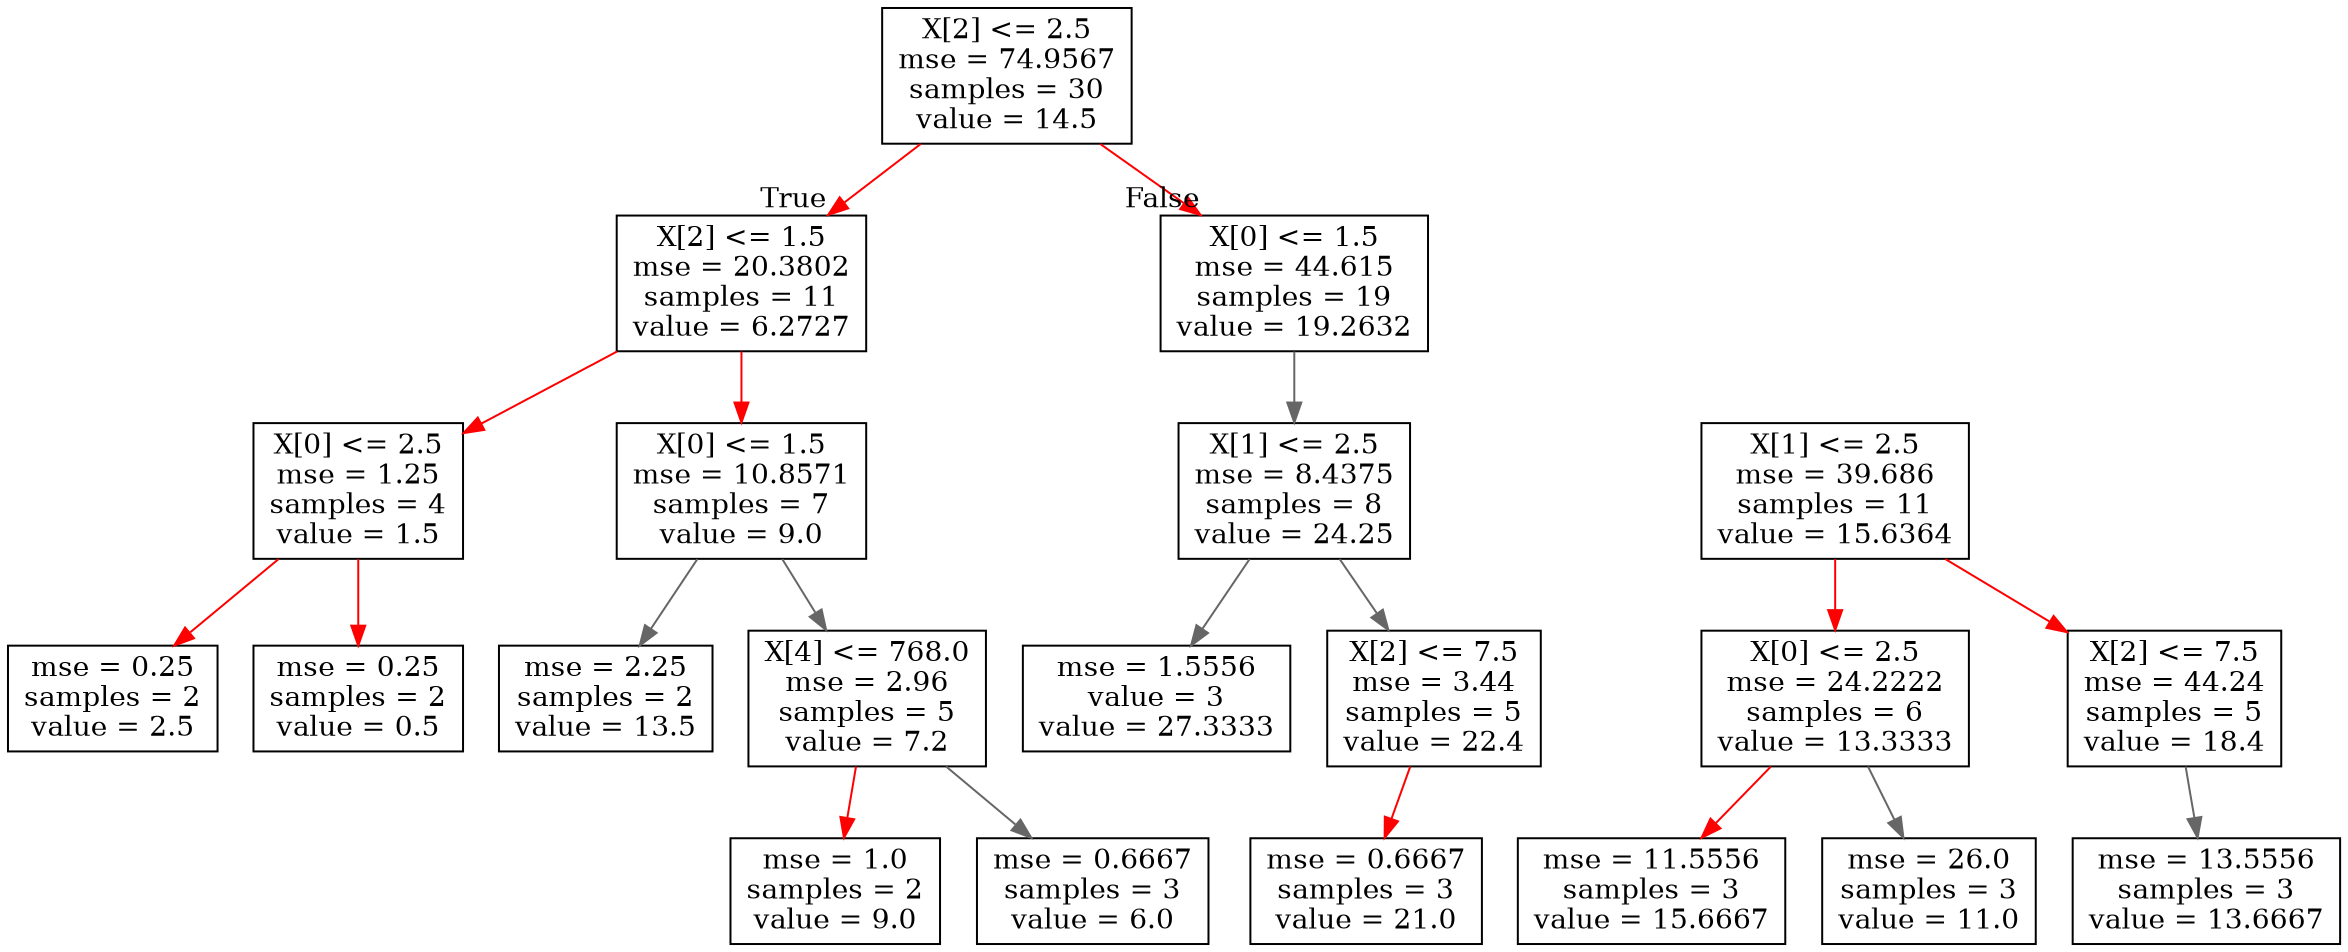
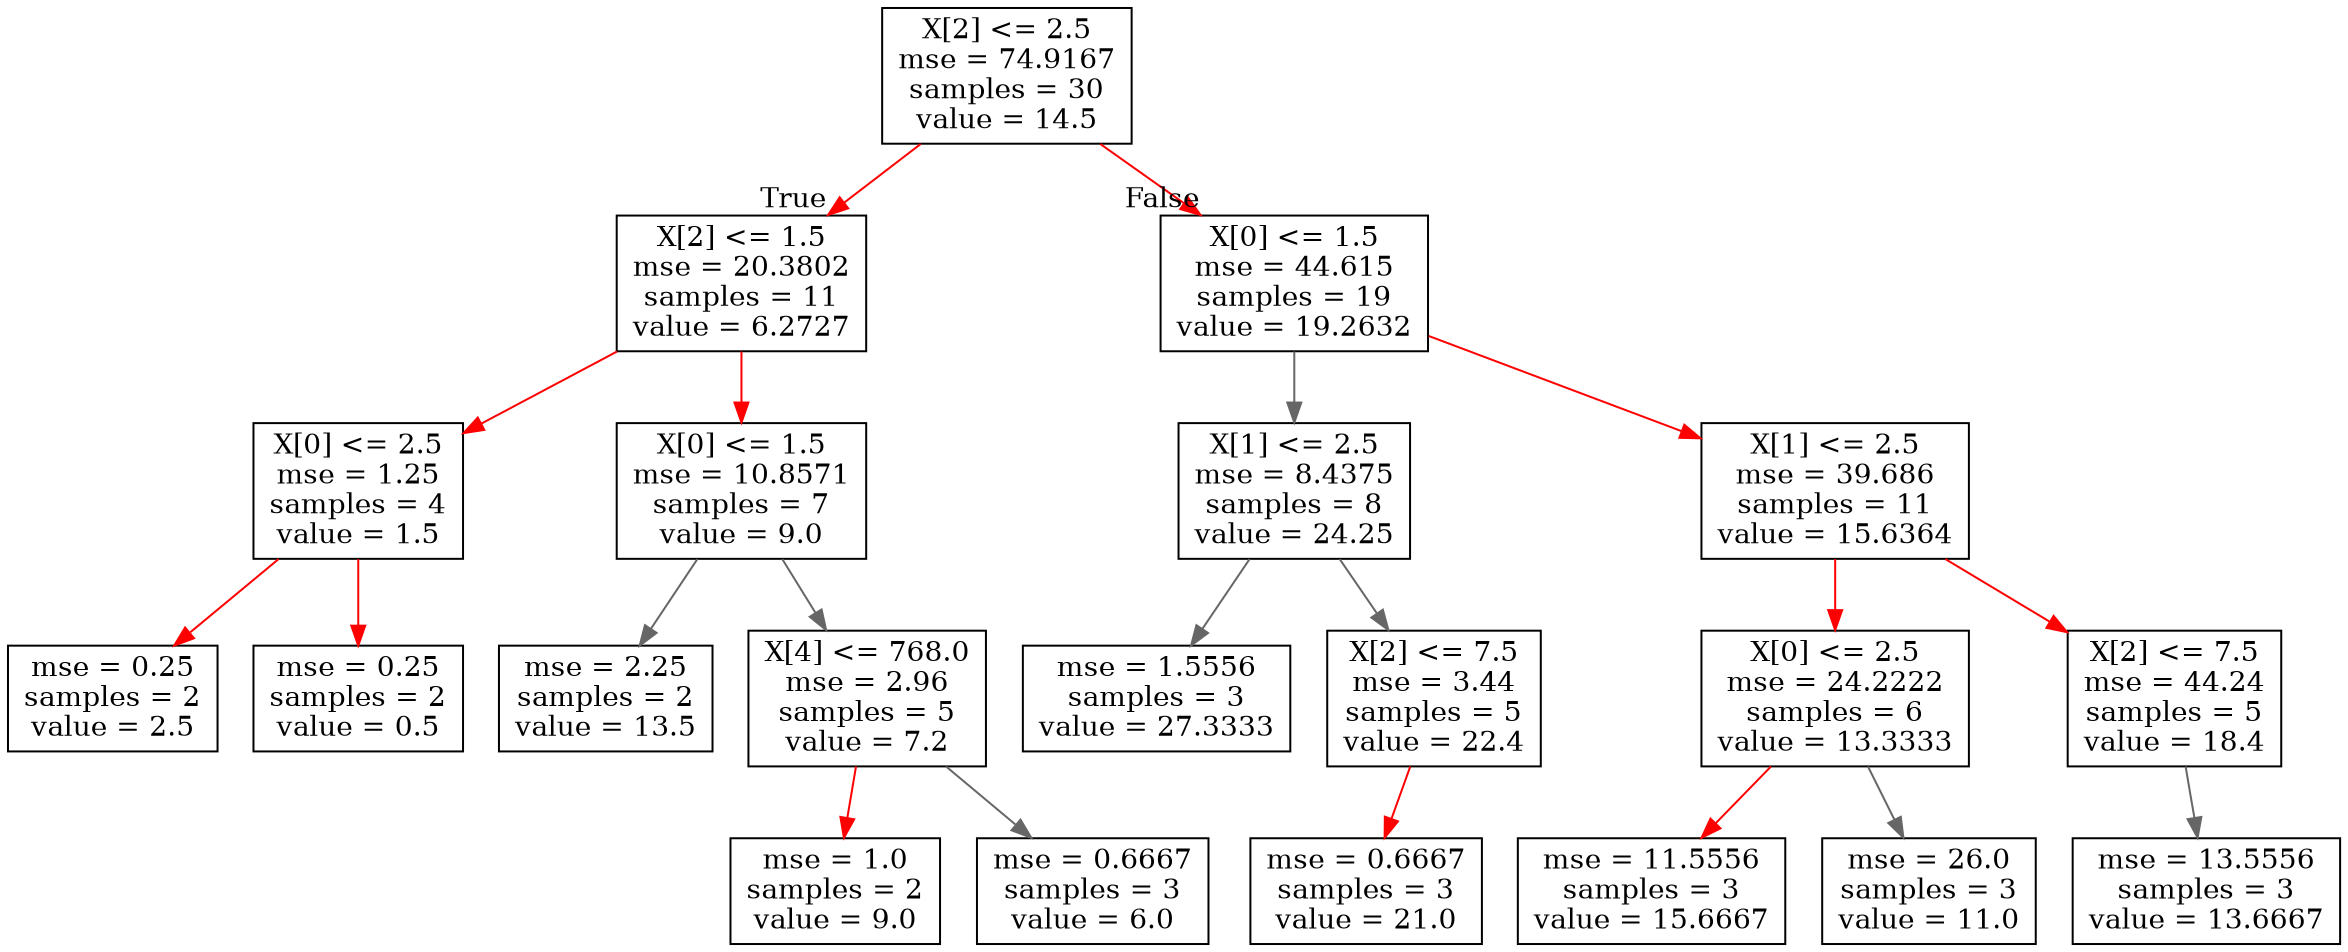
(1007, 76) -> (1007, 76)
none -> (1555, 384)
(1157, 699) -> (1157, 699)
